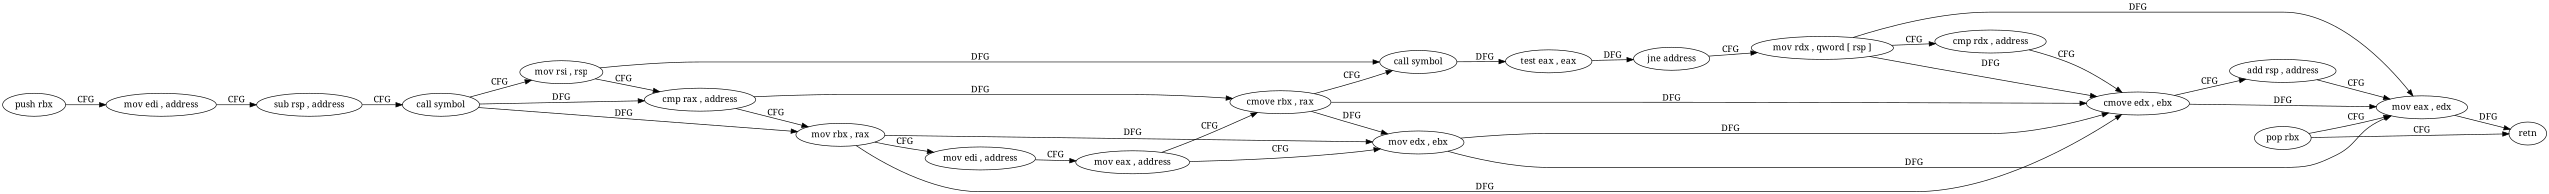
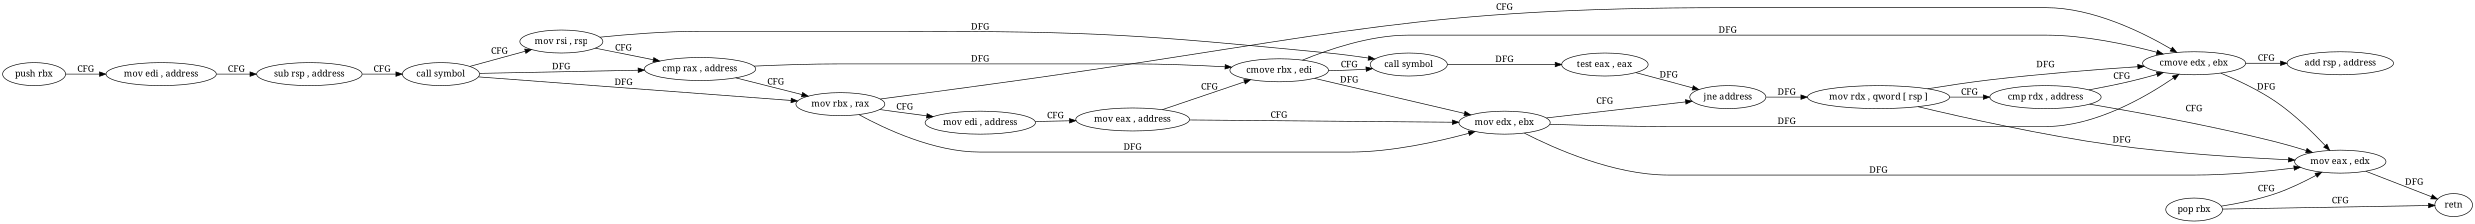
(1731, 50) -> (1787, 92)
(2350, 89) -> (2198, 124)
(1280, 102) -> (1279, 70)
none -> (1616, 110)
(1485, 187) -> (1505, 7)
